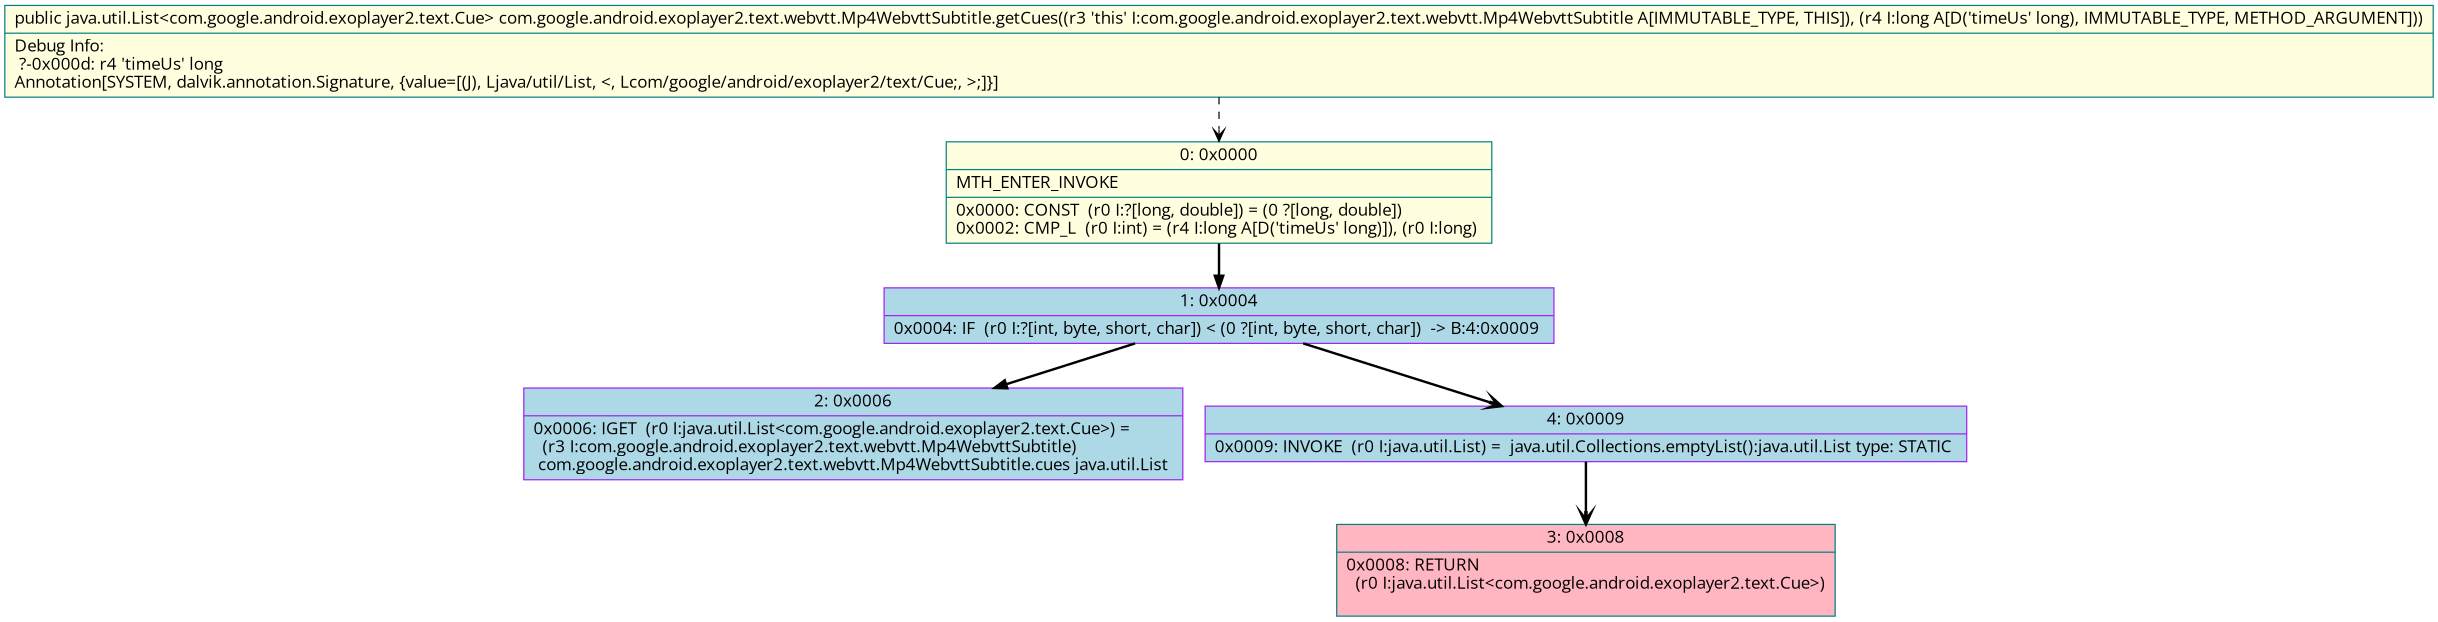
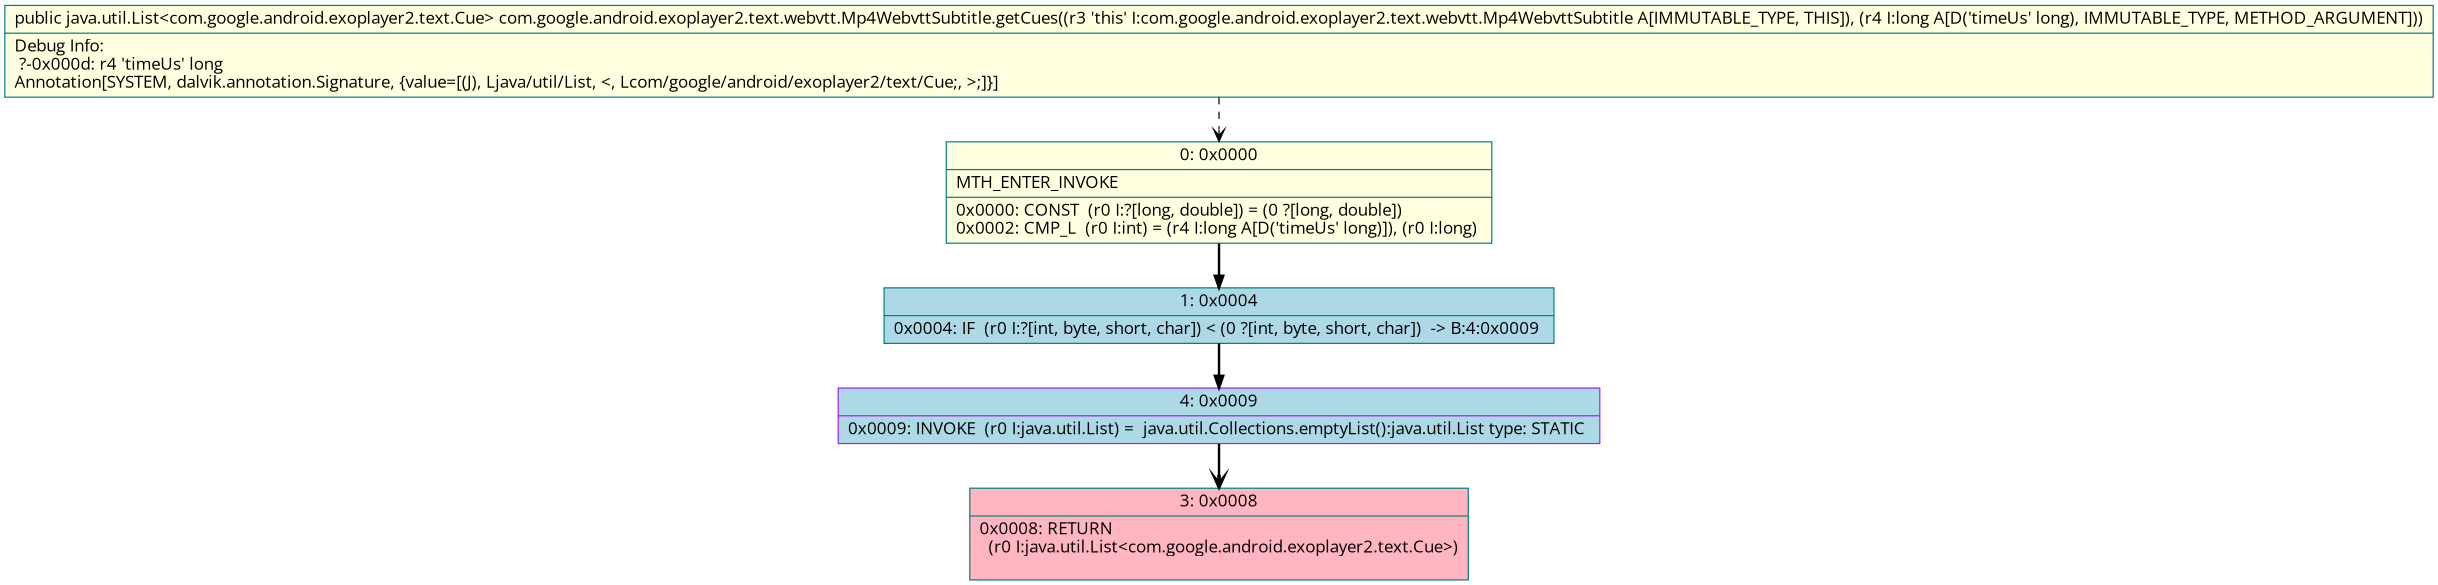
(1219, 316) -> (1219, 316)
(1397, 373) -> (1219, 360)
(853, 434) -> none
